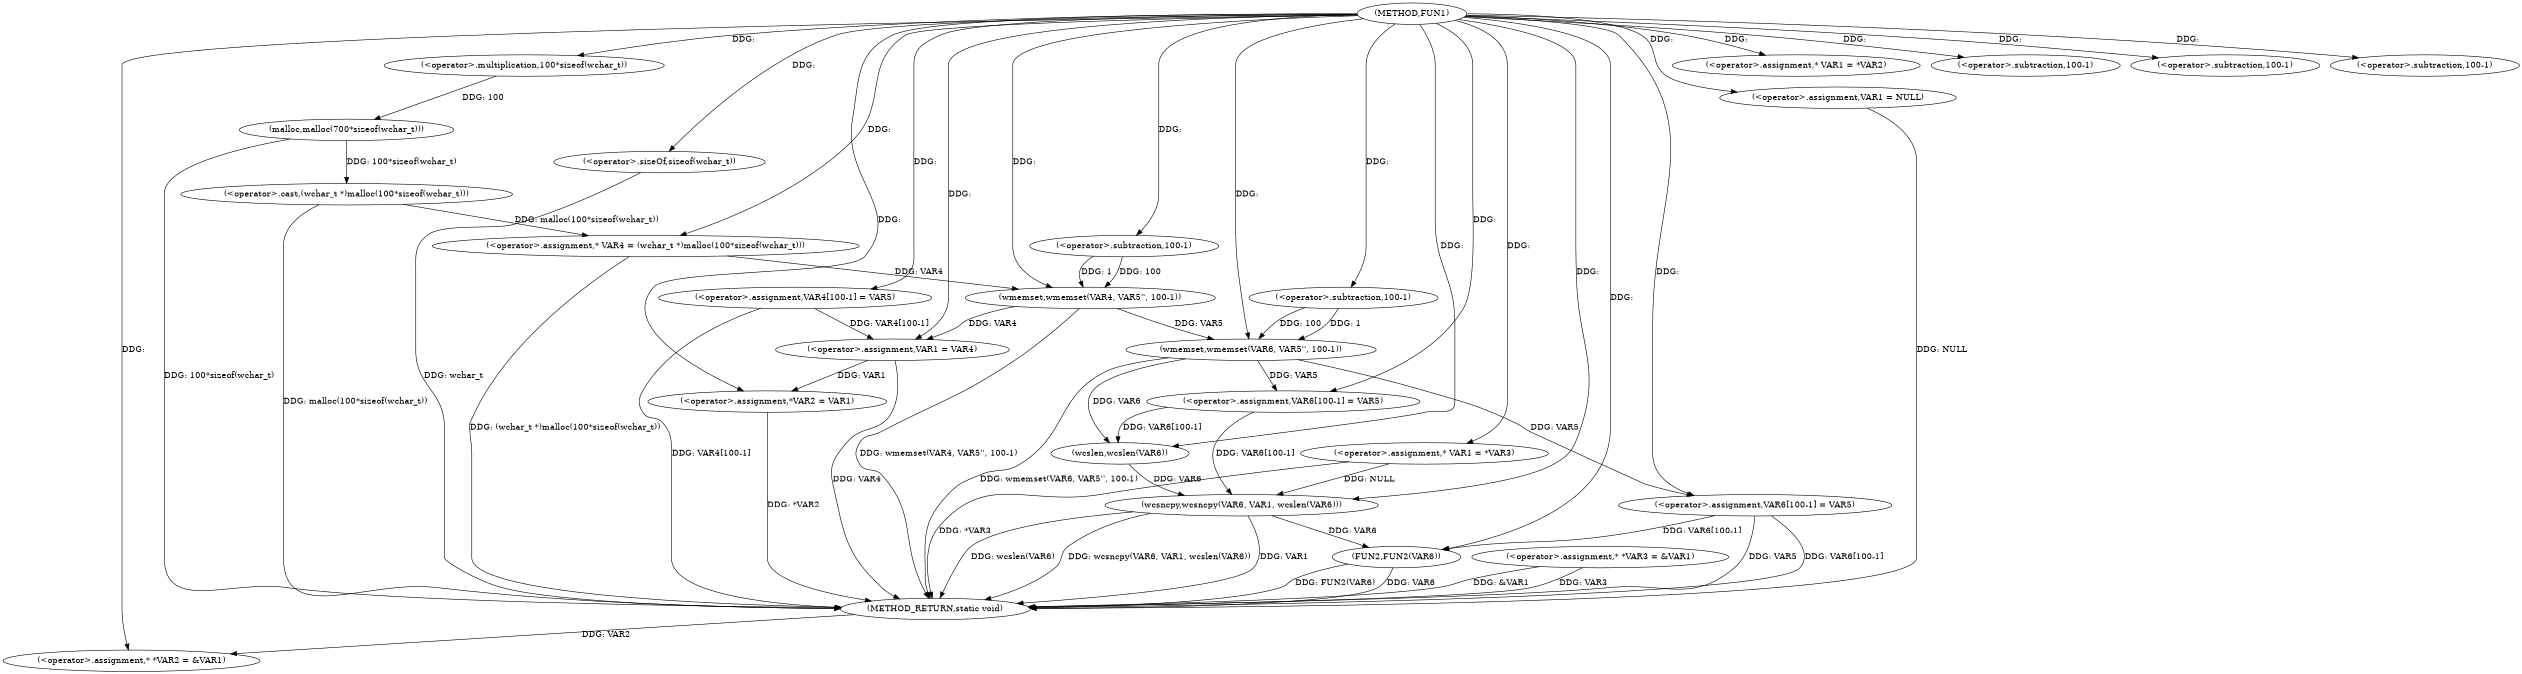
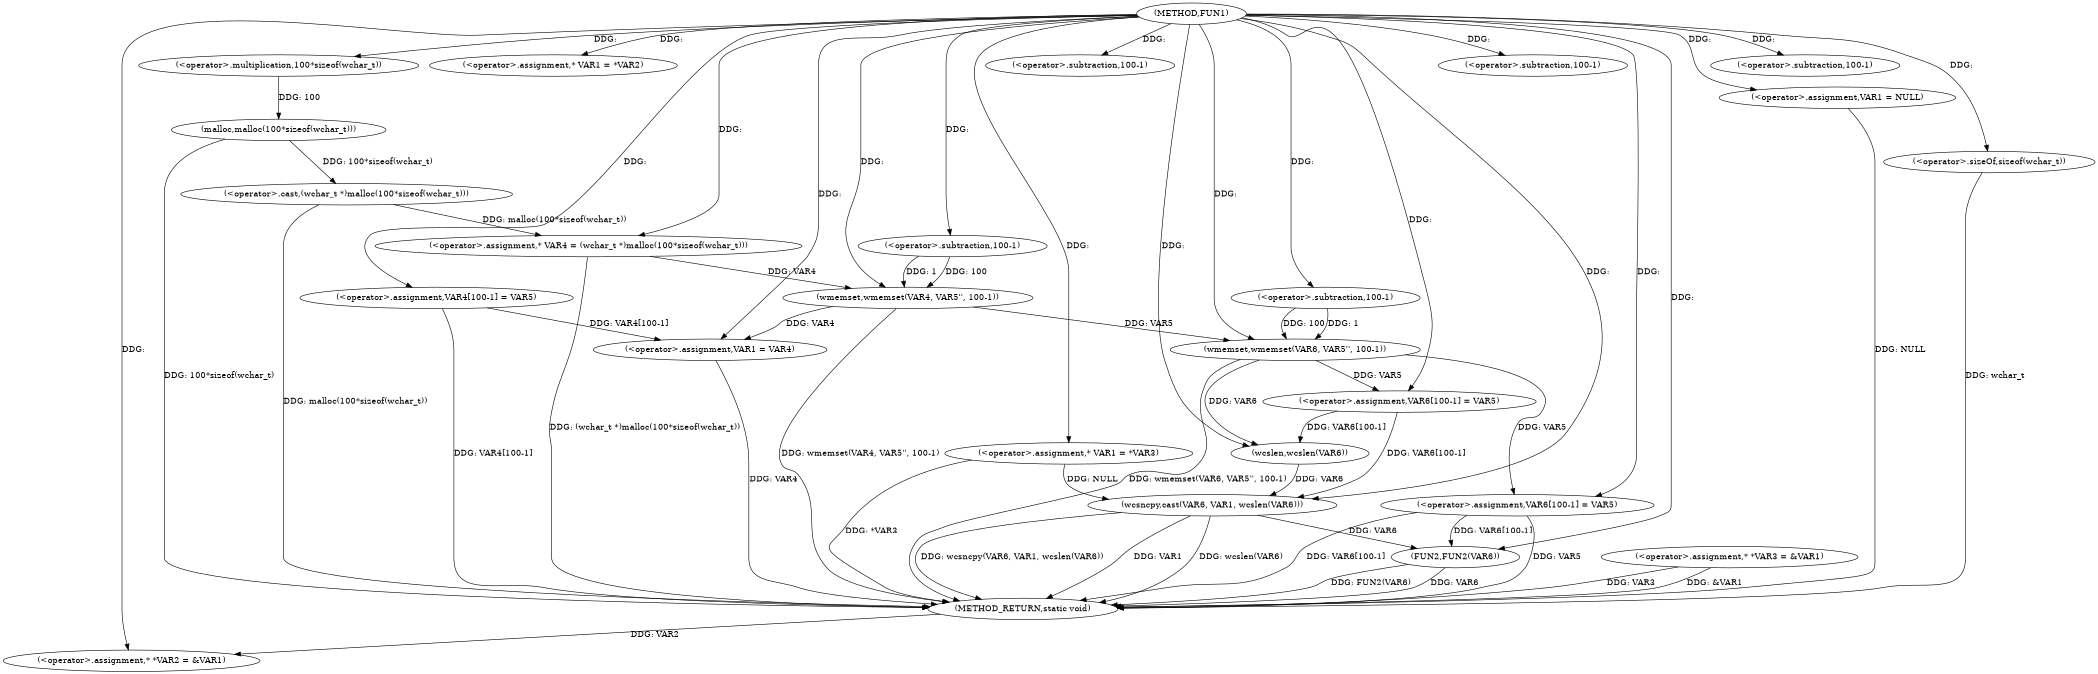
(347, 130) -> (279, 130)
(767, 402) -> none
(1242, 505) -> (1212, 505)
